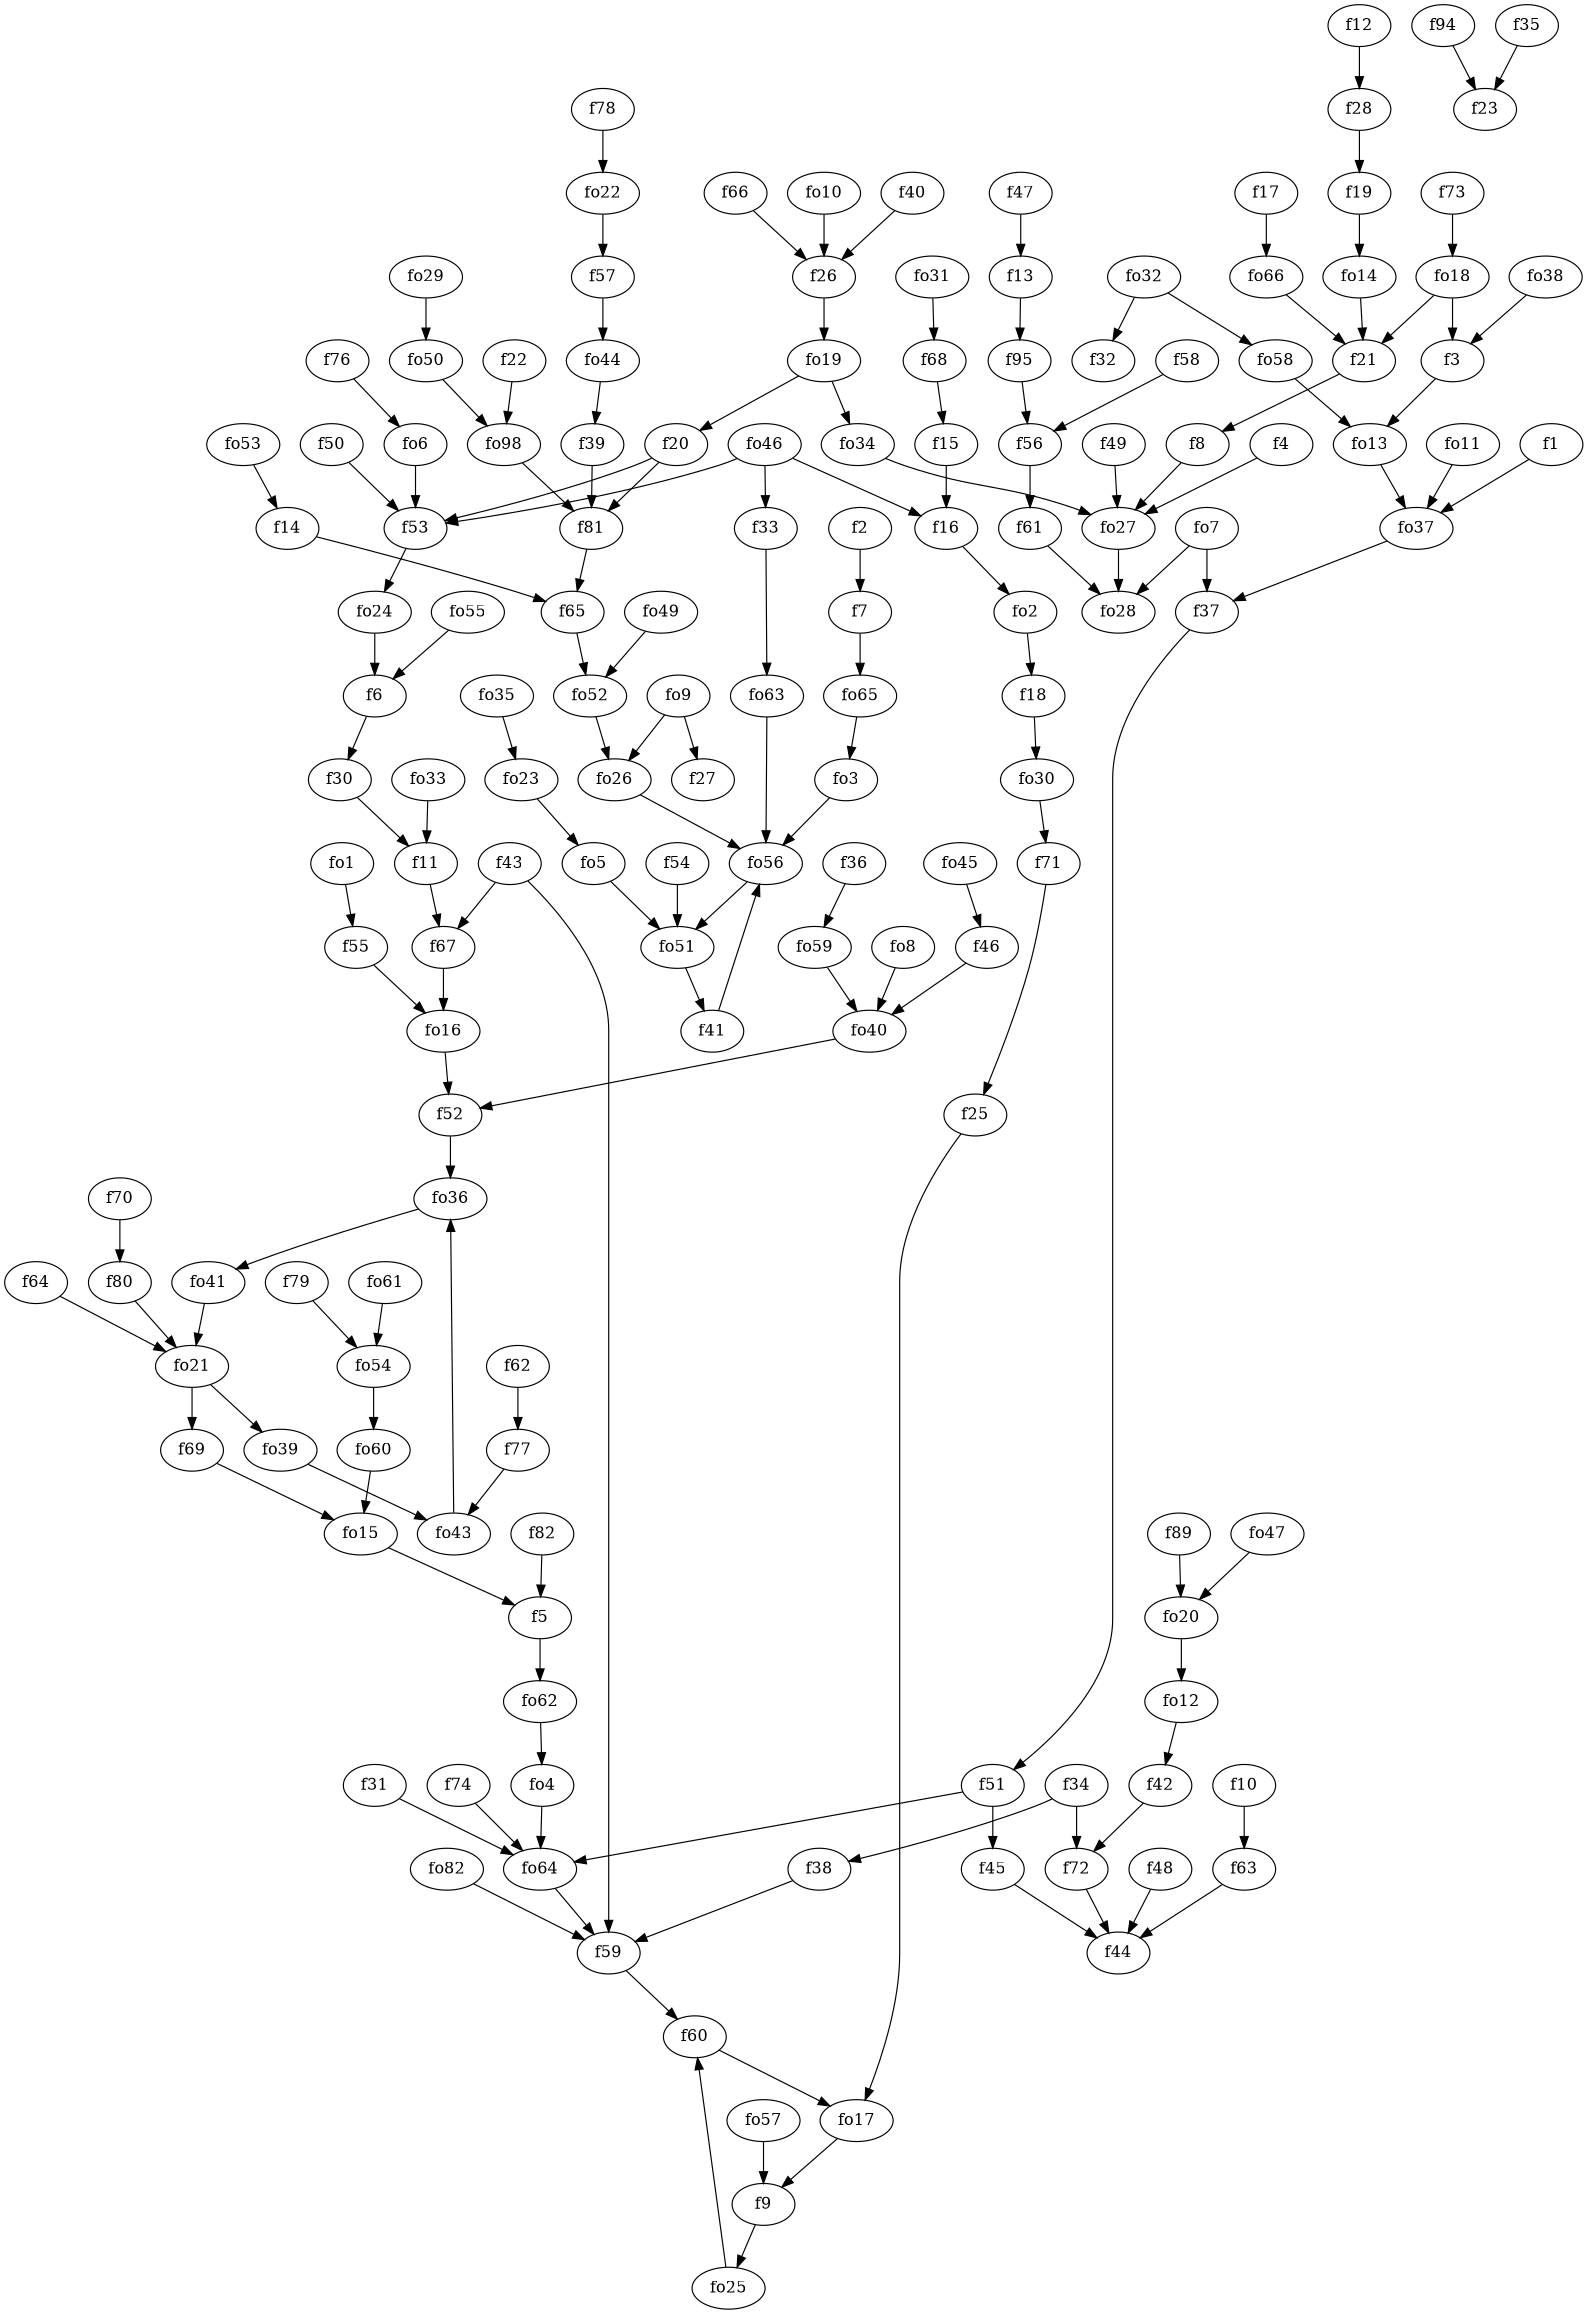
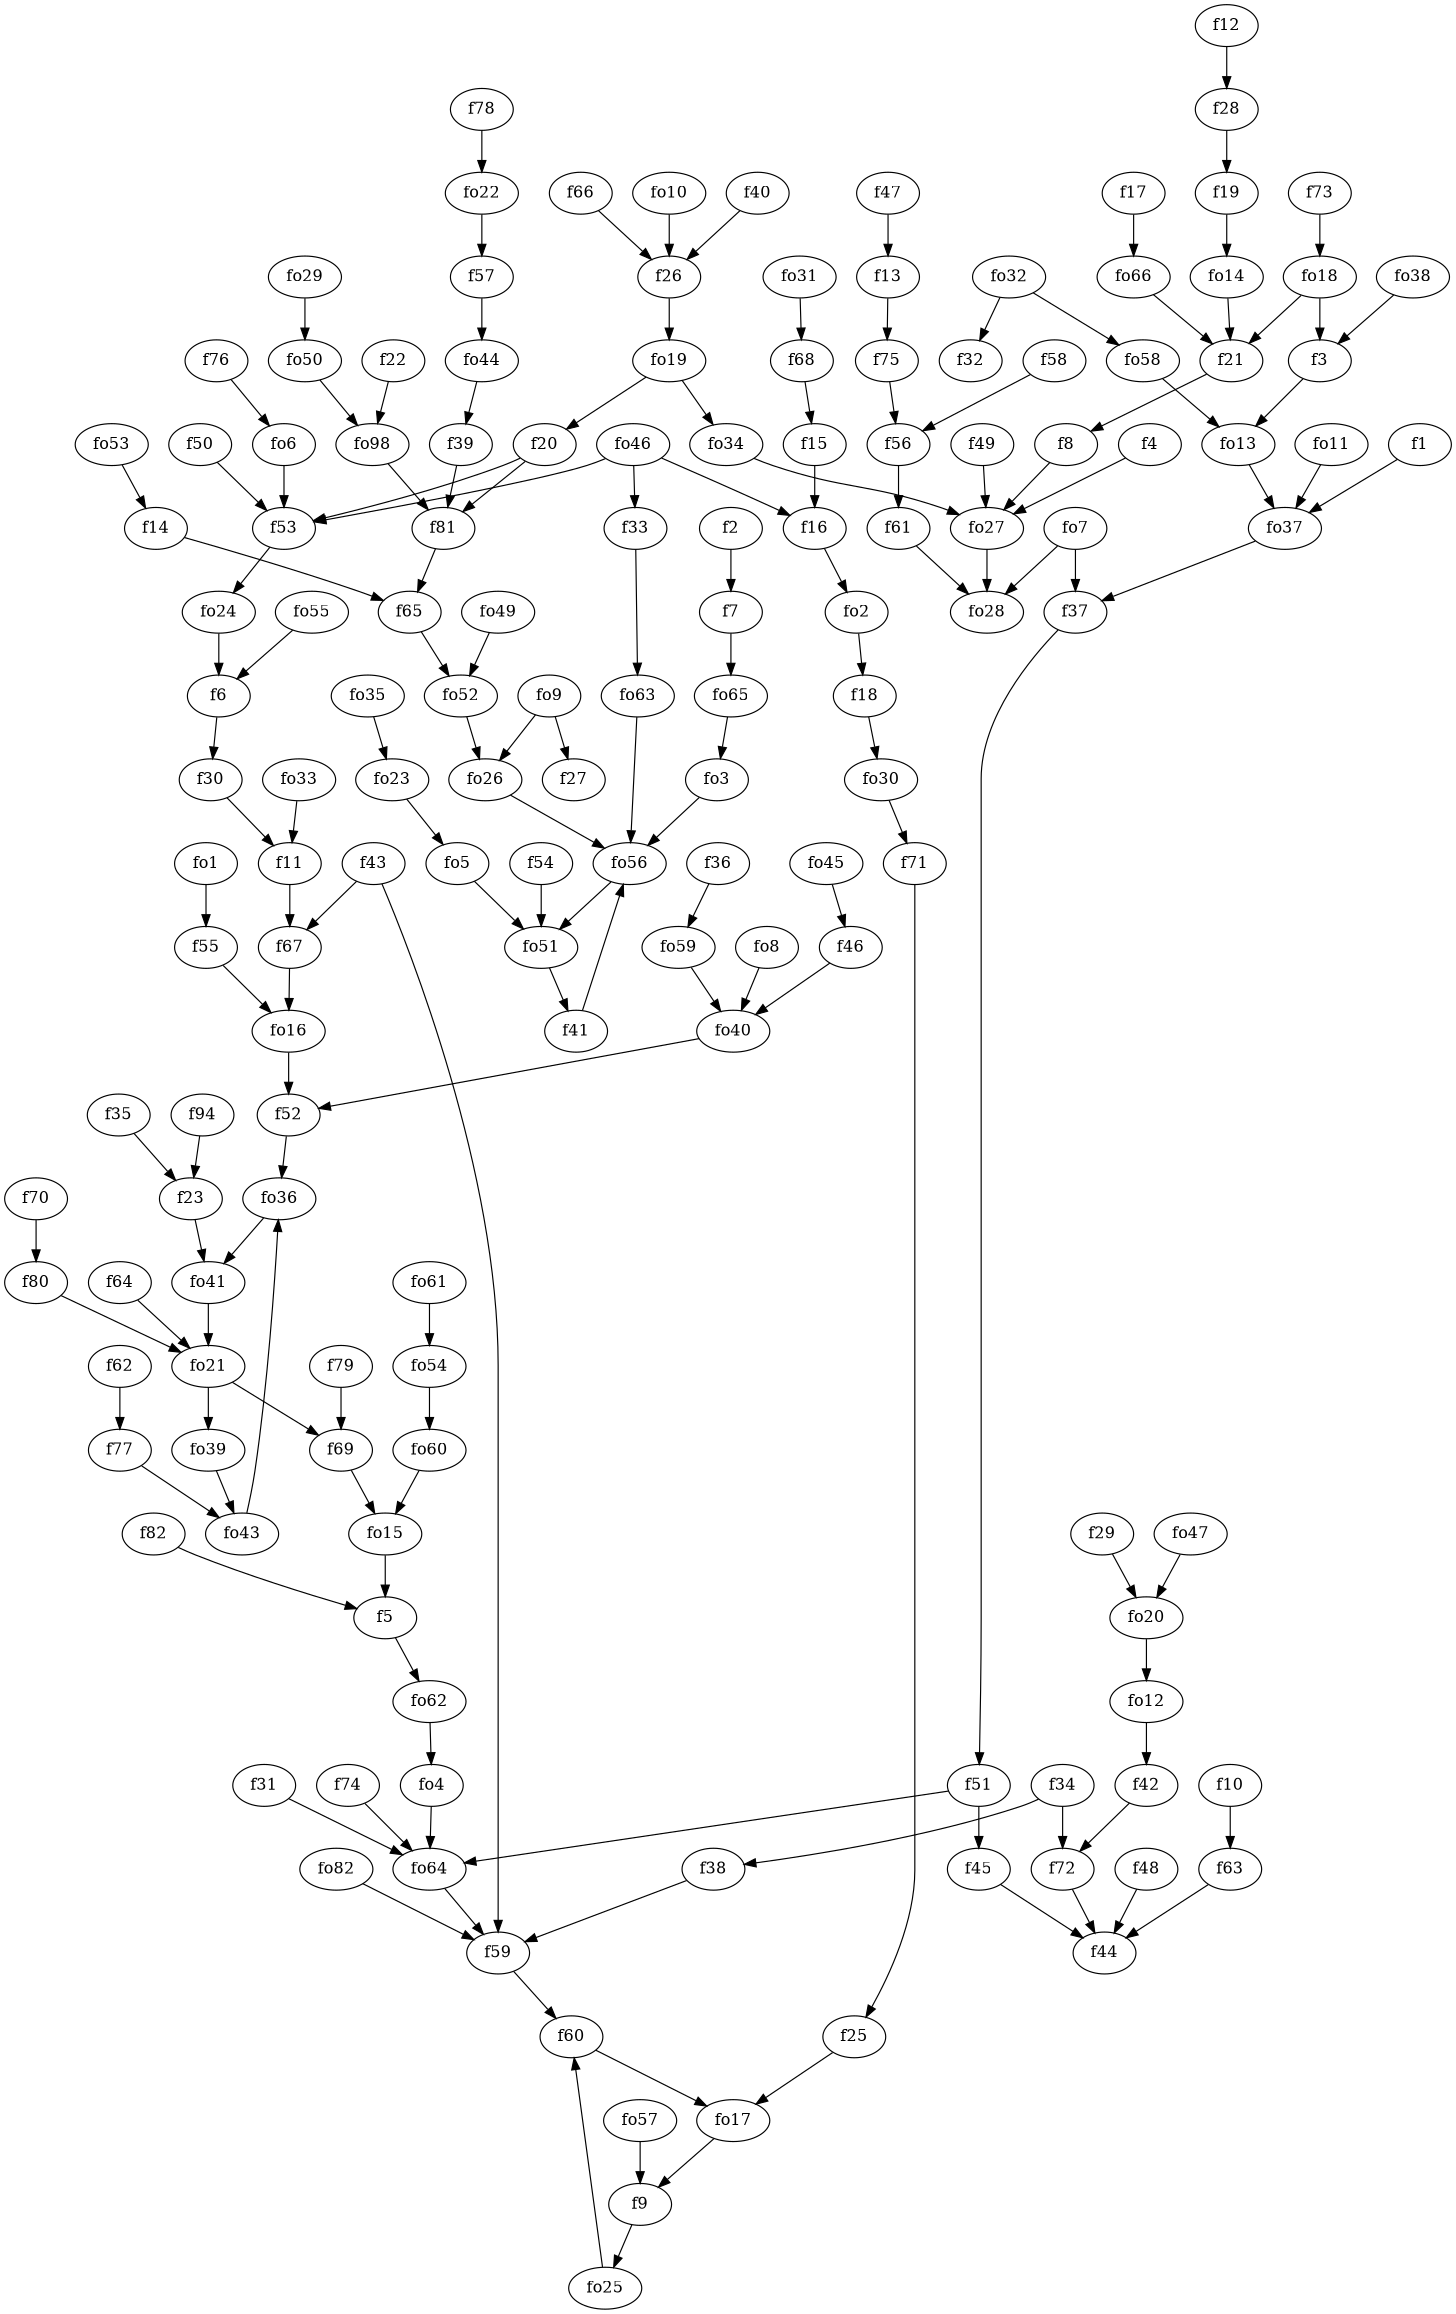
(1020, 361) -> (887, 361)
none -> (198, 1235)
(331, 1320) -> (341, 1403)
(1179, 1534) -> (1102, 1534)
